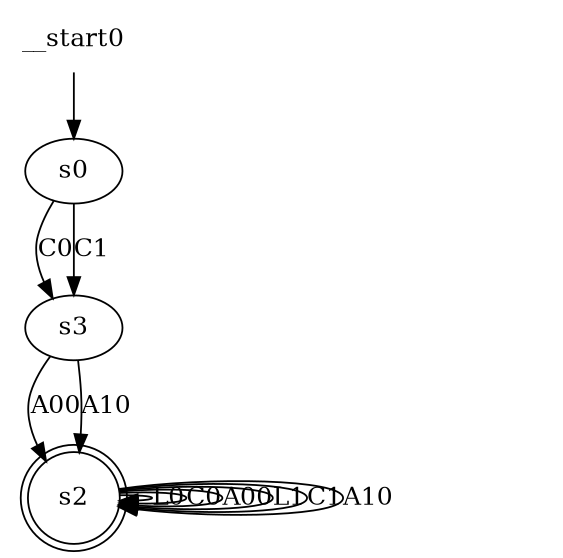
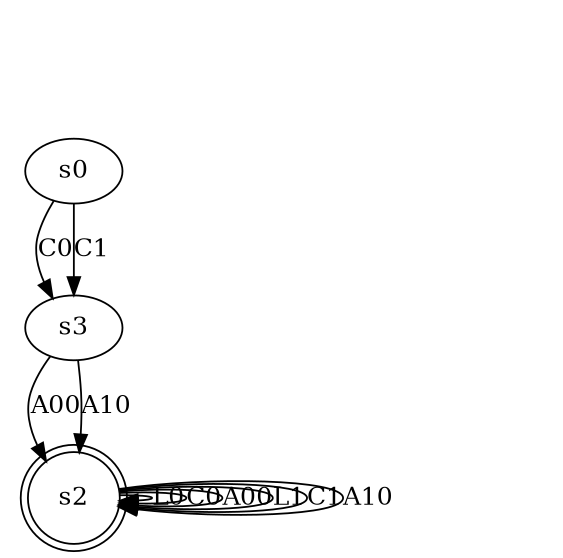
(74, 40) -> none
